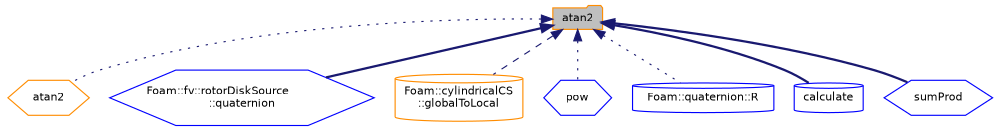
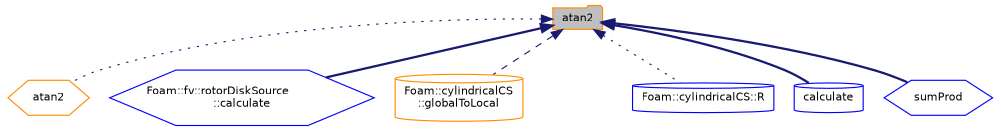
(242, 98) -> (242, 98)
(578, 98) -> none
(703, 98) -> (703, 98)
